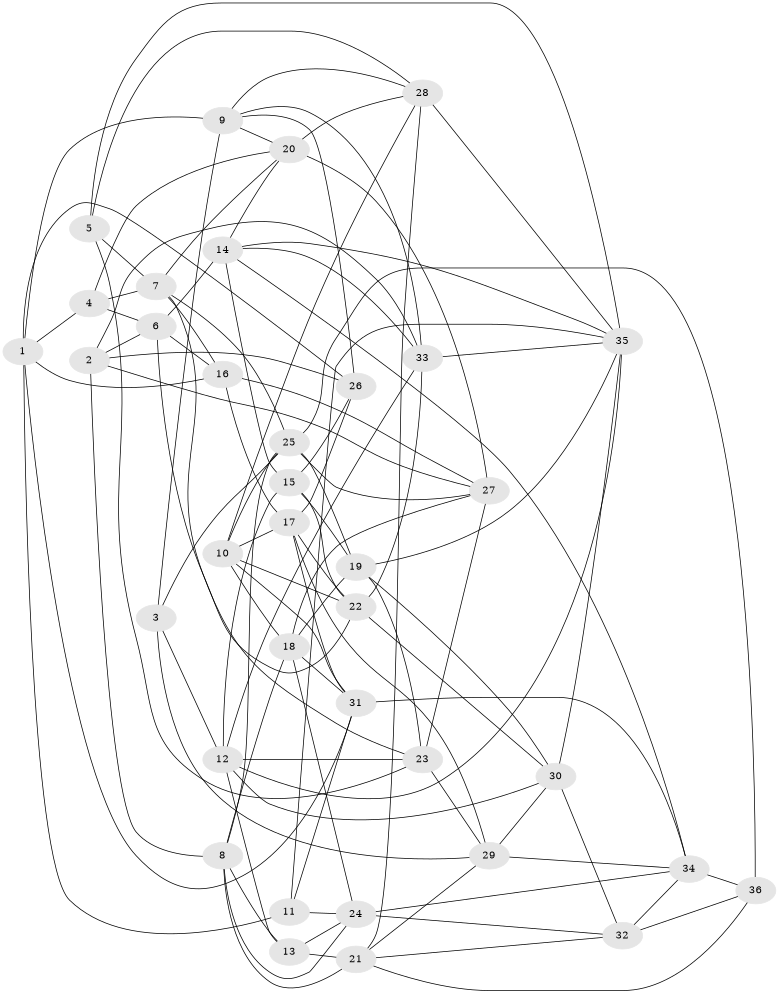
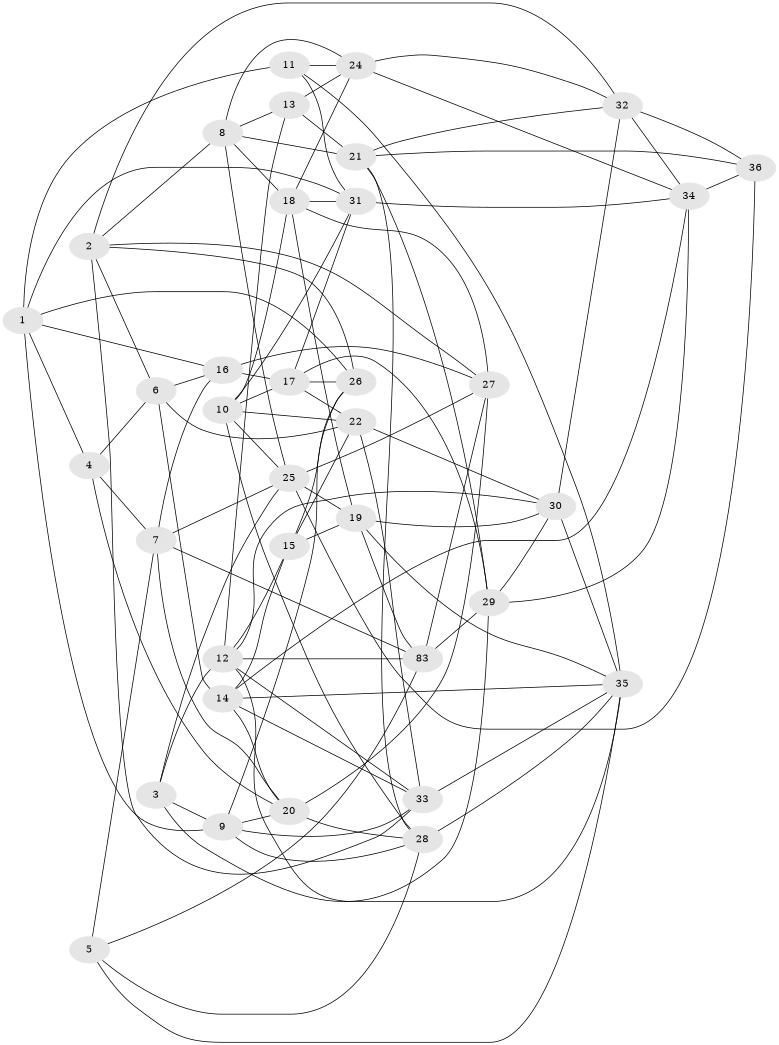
none -> (309, 3)
(423, 760) -> (423, 659)
